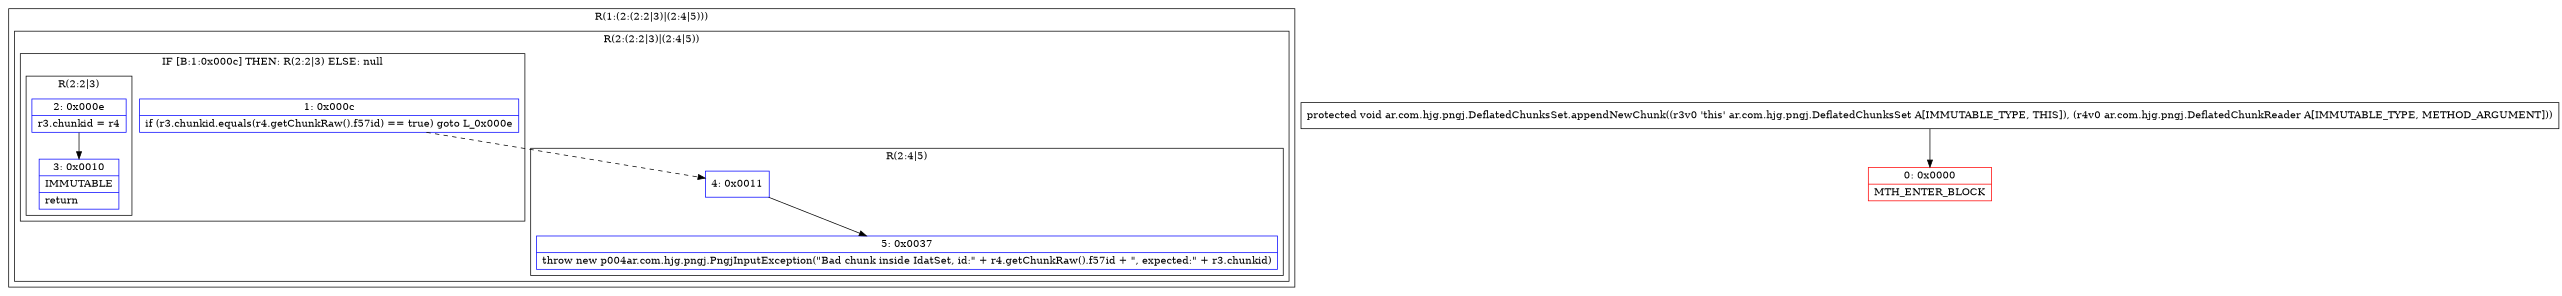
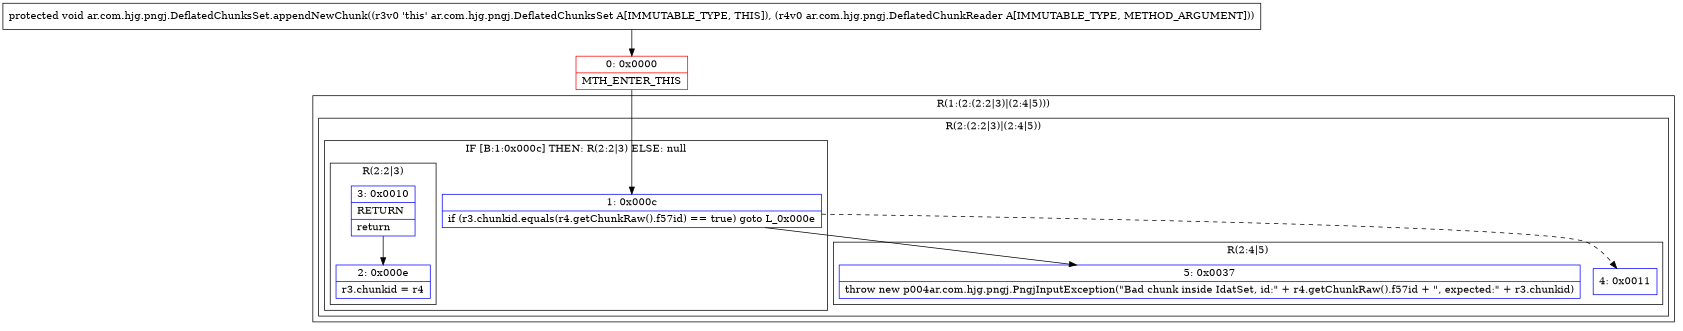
none -> (632, 136)
(79, 142) -> (383, 247)
(79, 184) -> (381, 211)
(1930, 192) -> (632, 81)
(814, 215) -> (925, 247)
